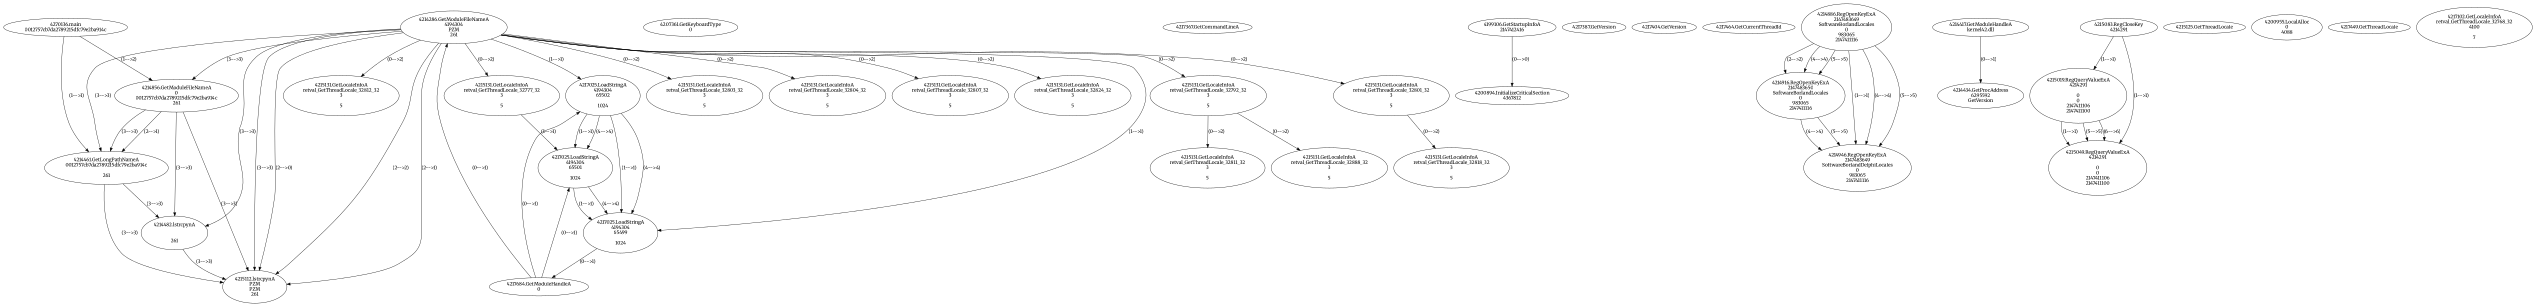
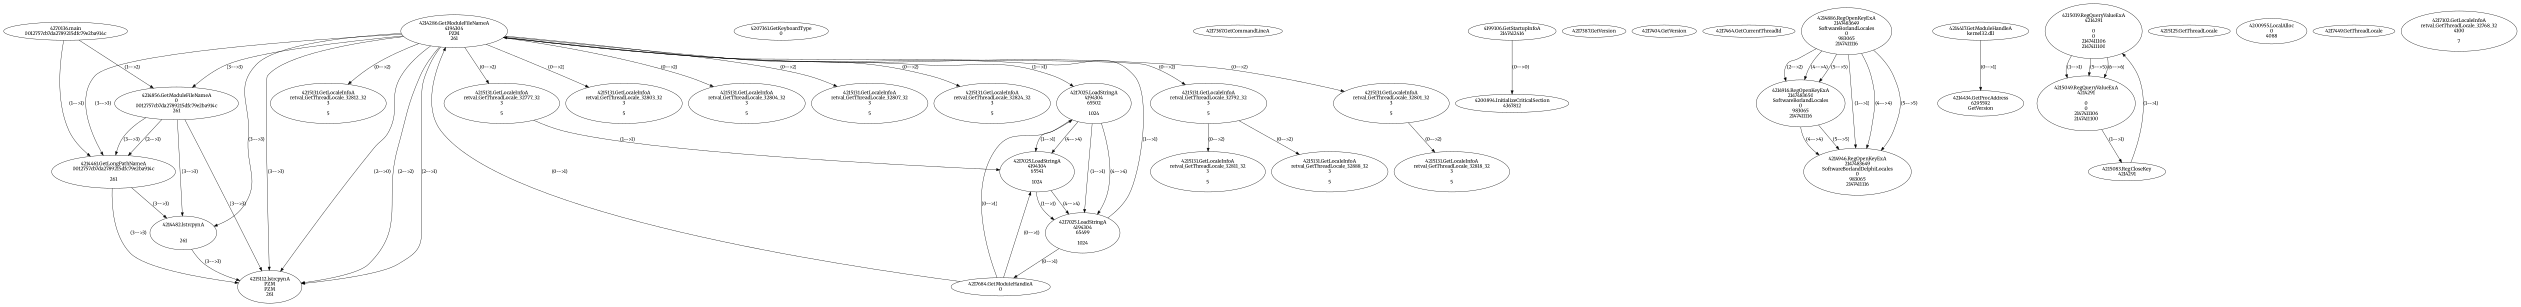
(1981, 27) -> (1981, 31)
(1094, 61) -> (1018, 63)
(2134, 89) -> (2111, 145)
(575, 168) -> (1037, 172)
